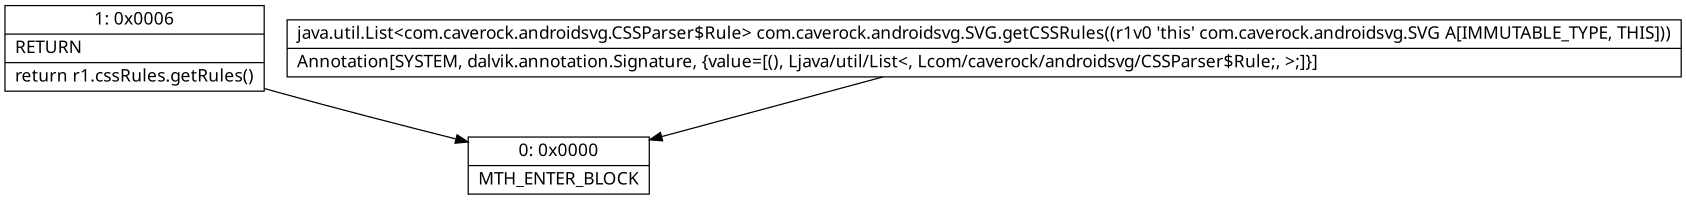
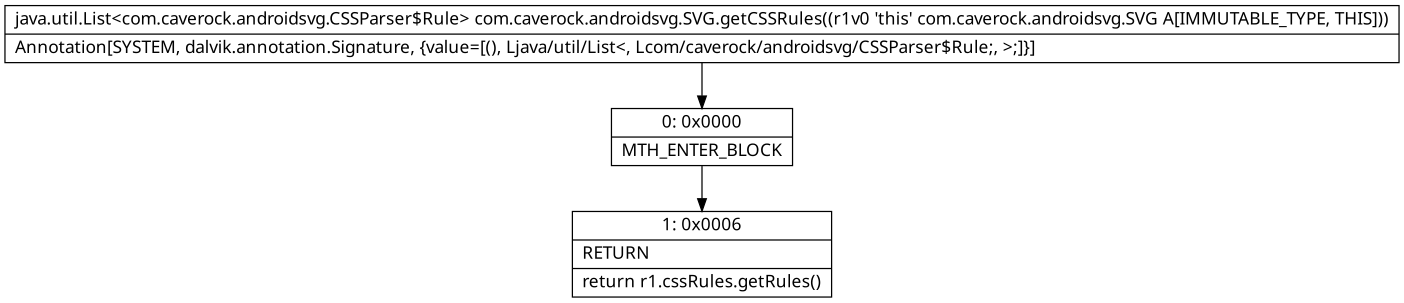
(360, 114) -> (702, 182)
